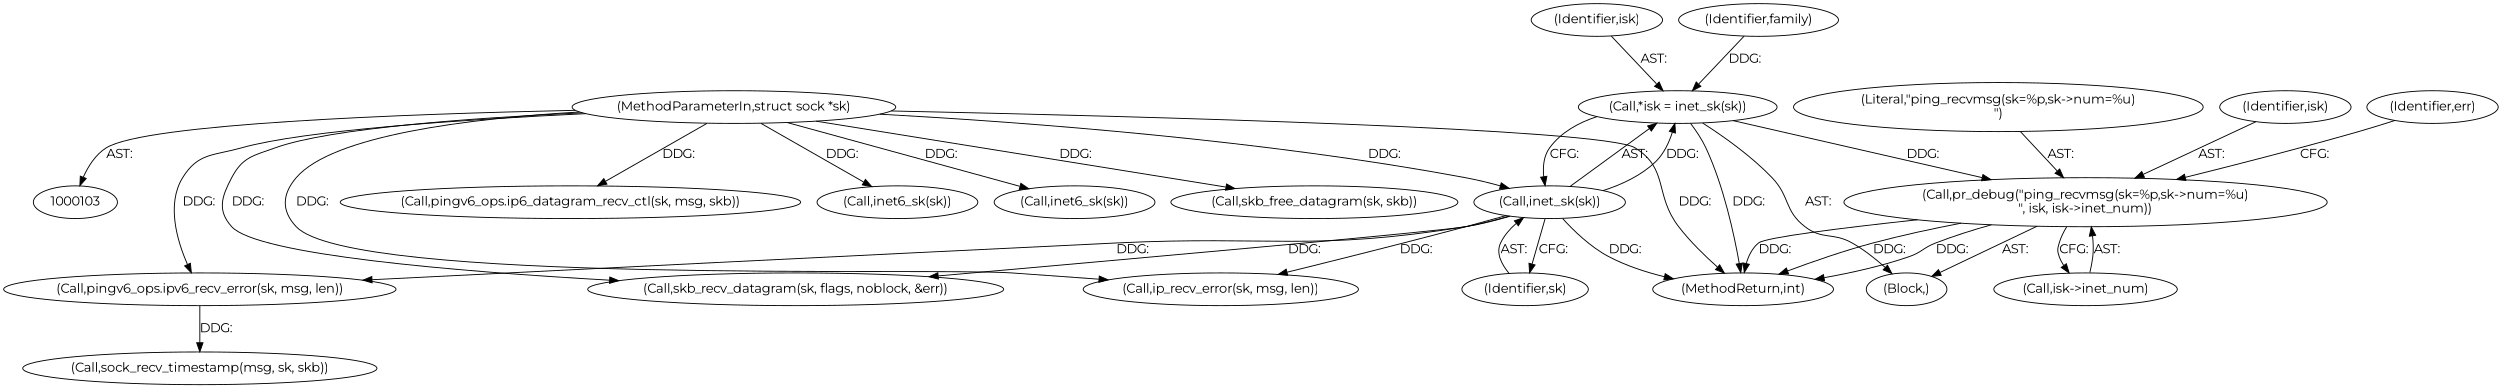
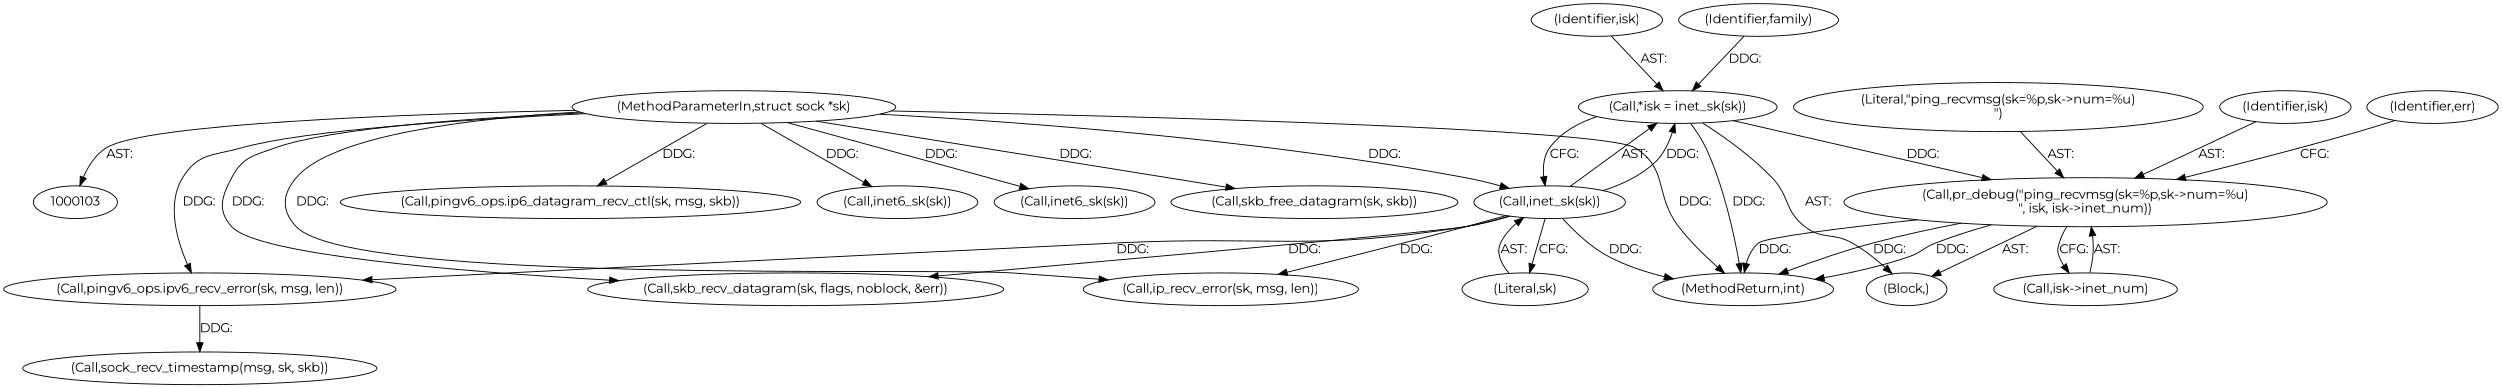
(1525, 289) -> (1525, 289)
